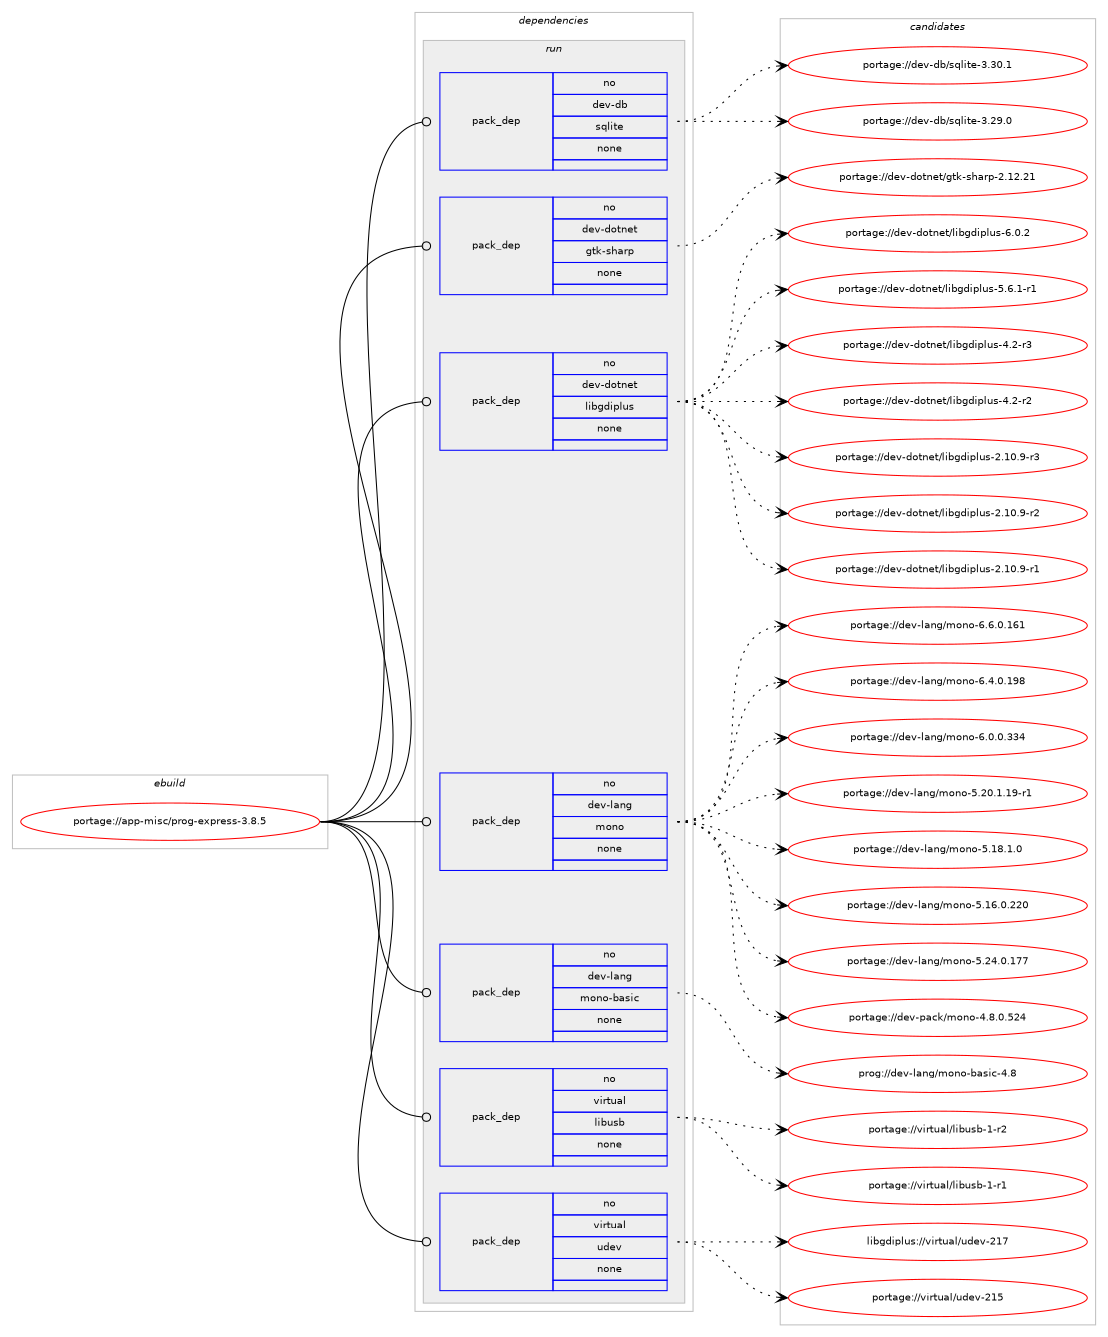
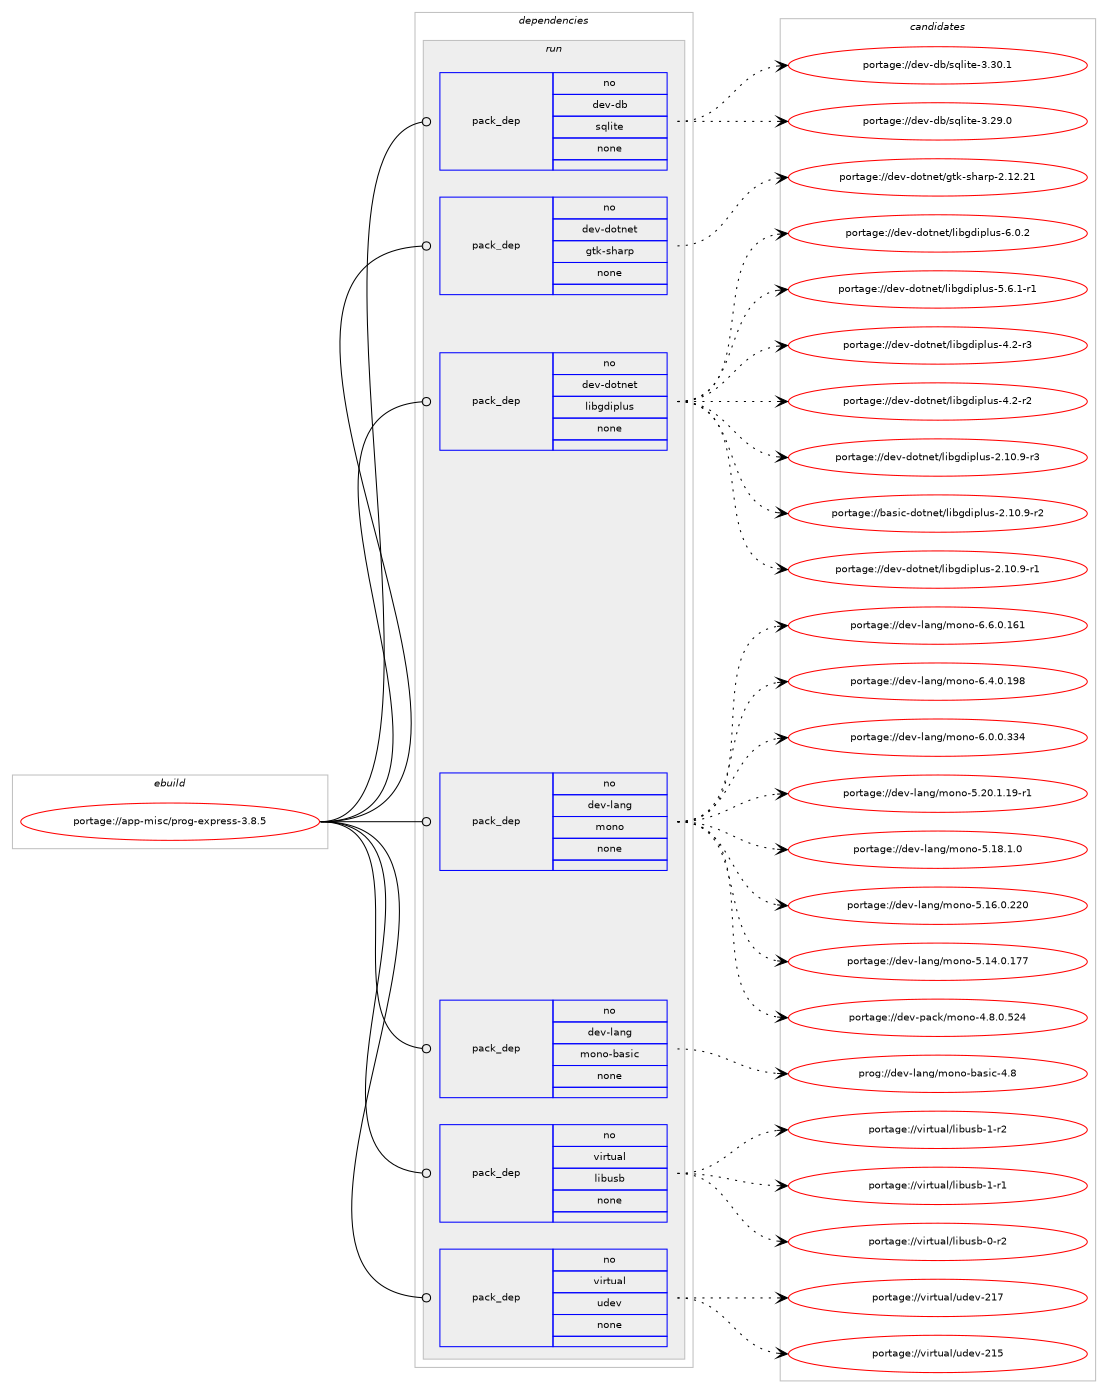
(938, 514) -> (938, 514)
(938, 962) -> (938, 962)
none -> (938, 1242)
(938, 1242) -> (938, 1298)
